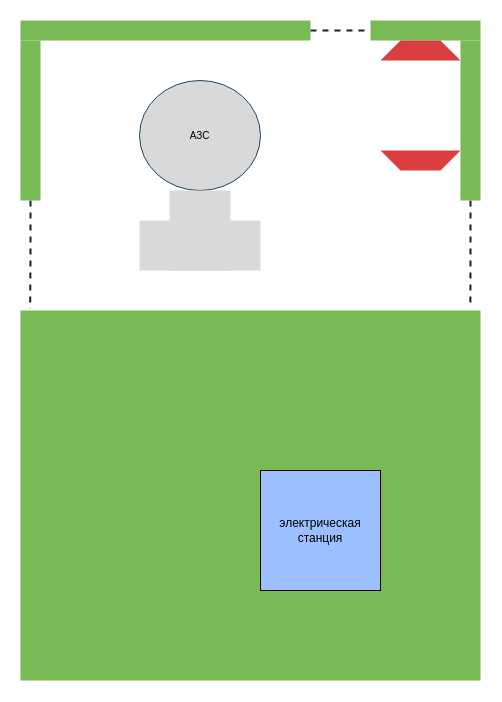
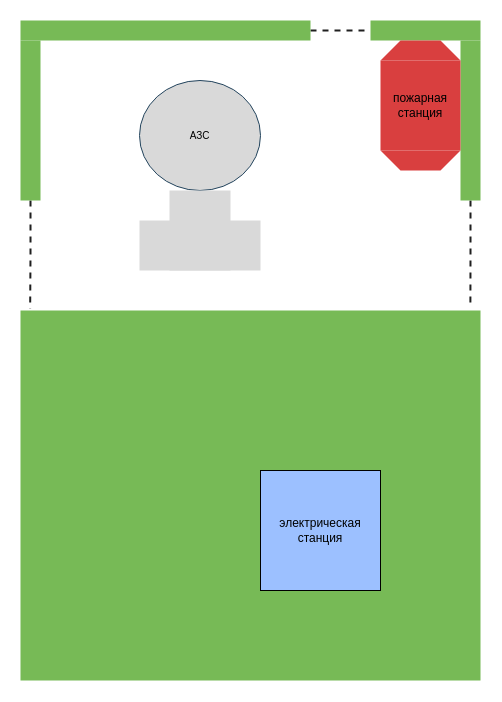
none -> (421, 106)
